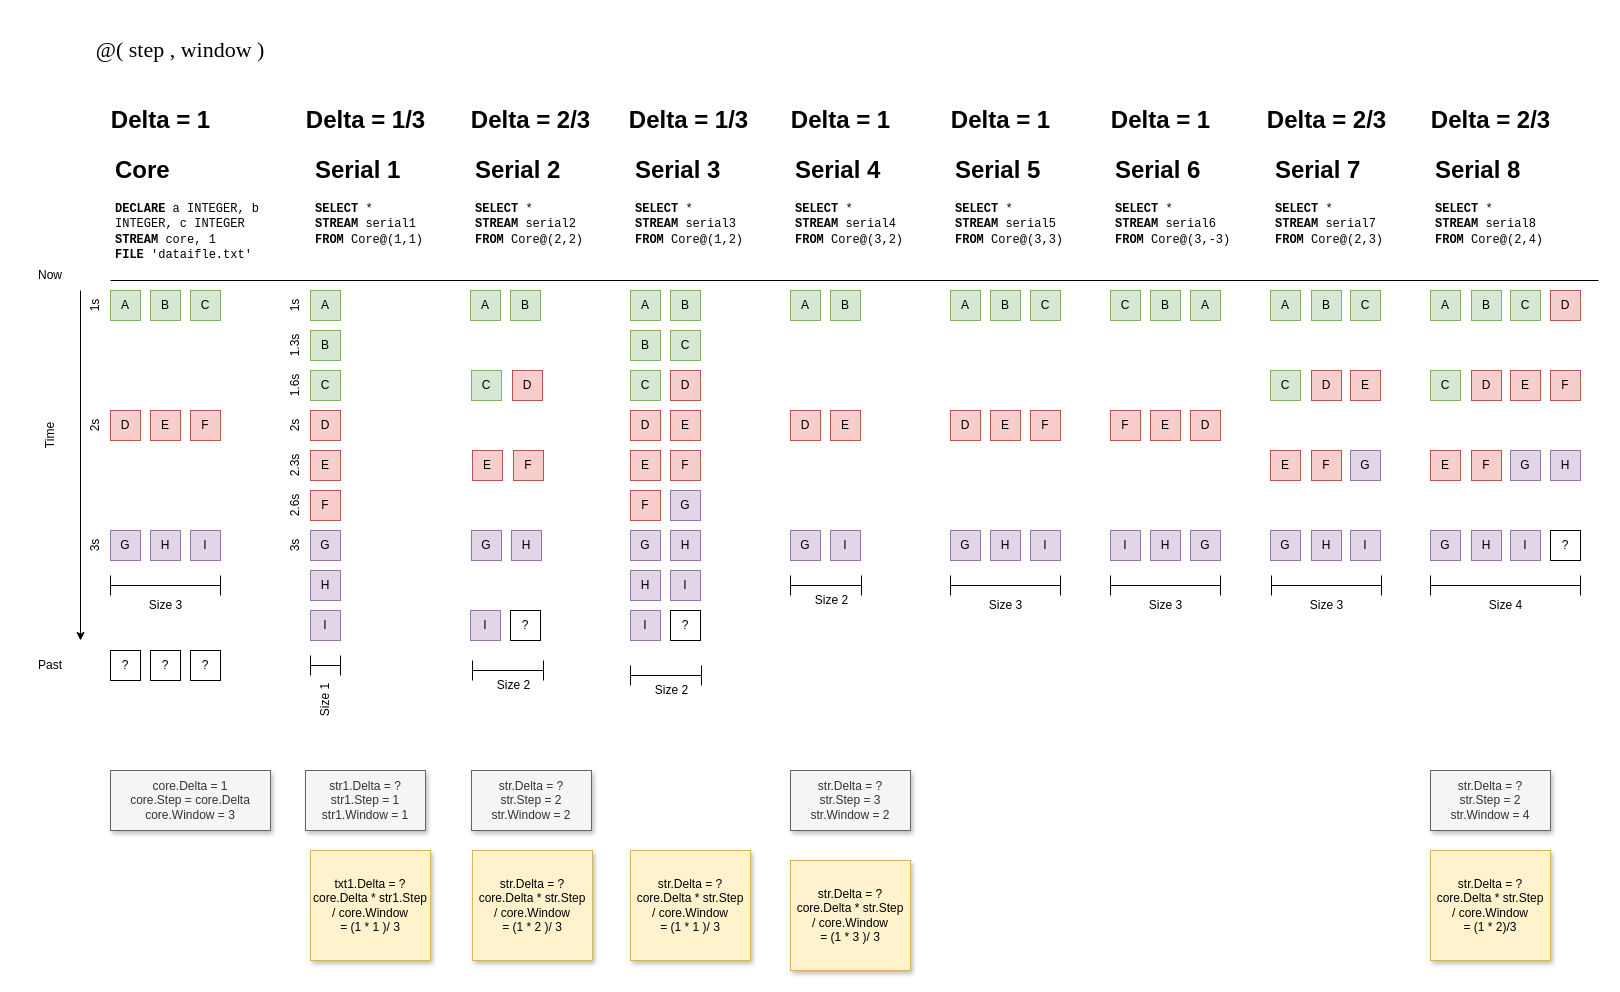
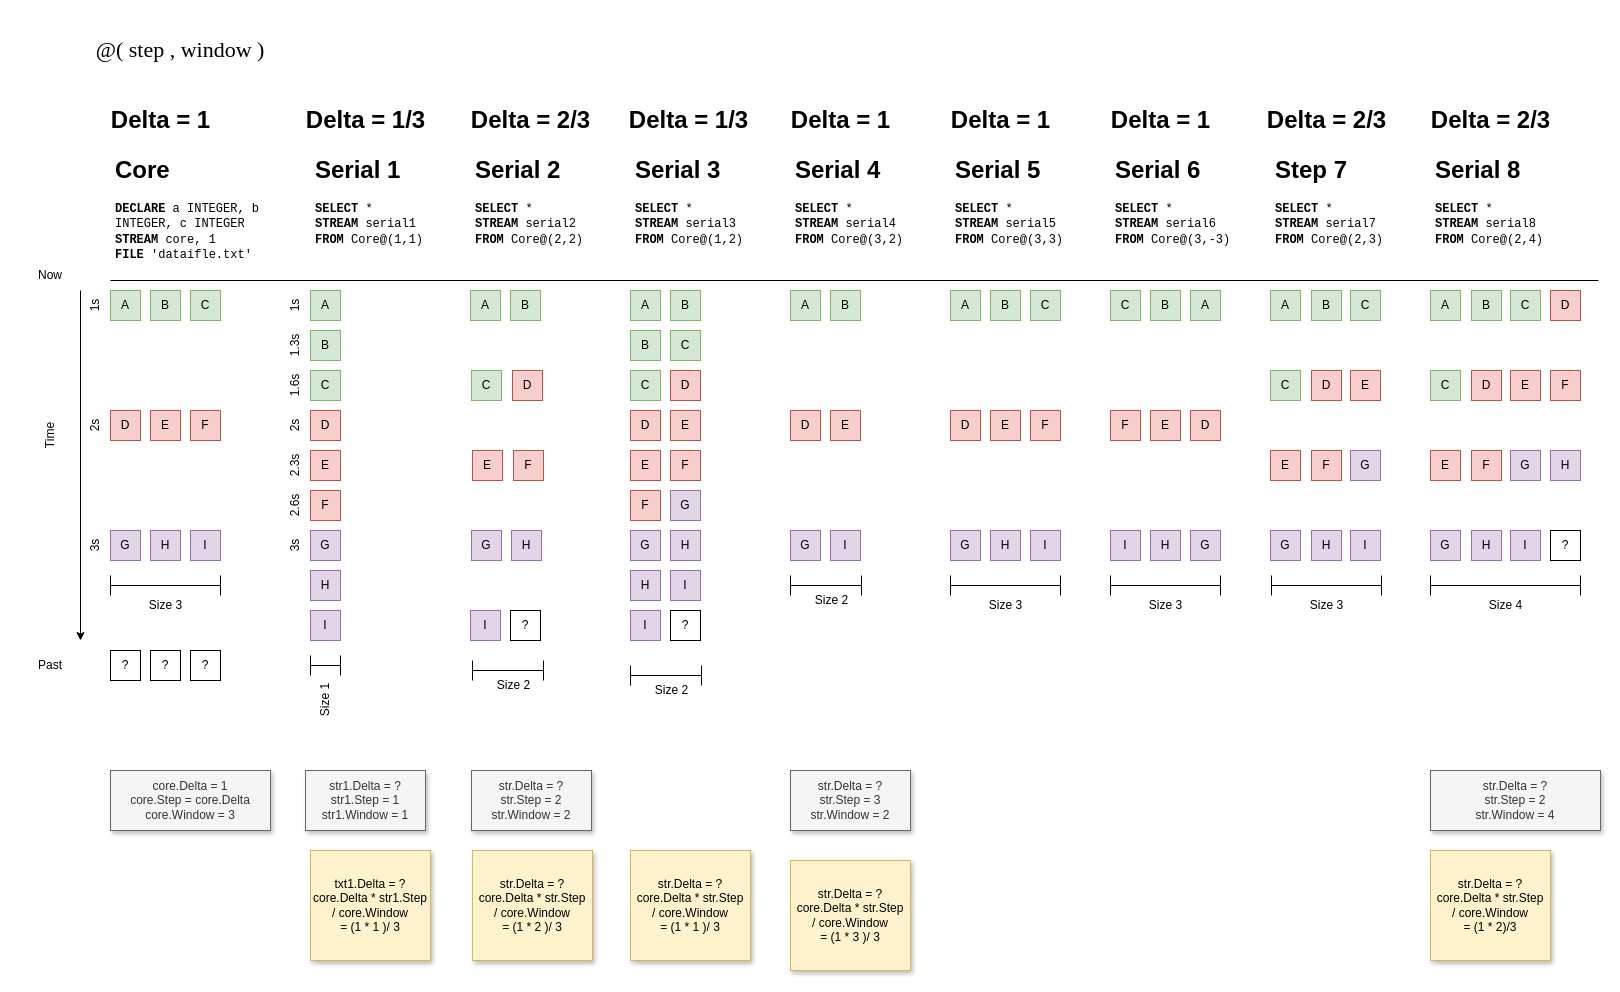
(1323, 162) -> (1323, 162)
(1491, 801) -> (1516, 801)
